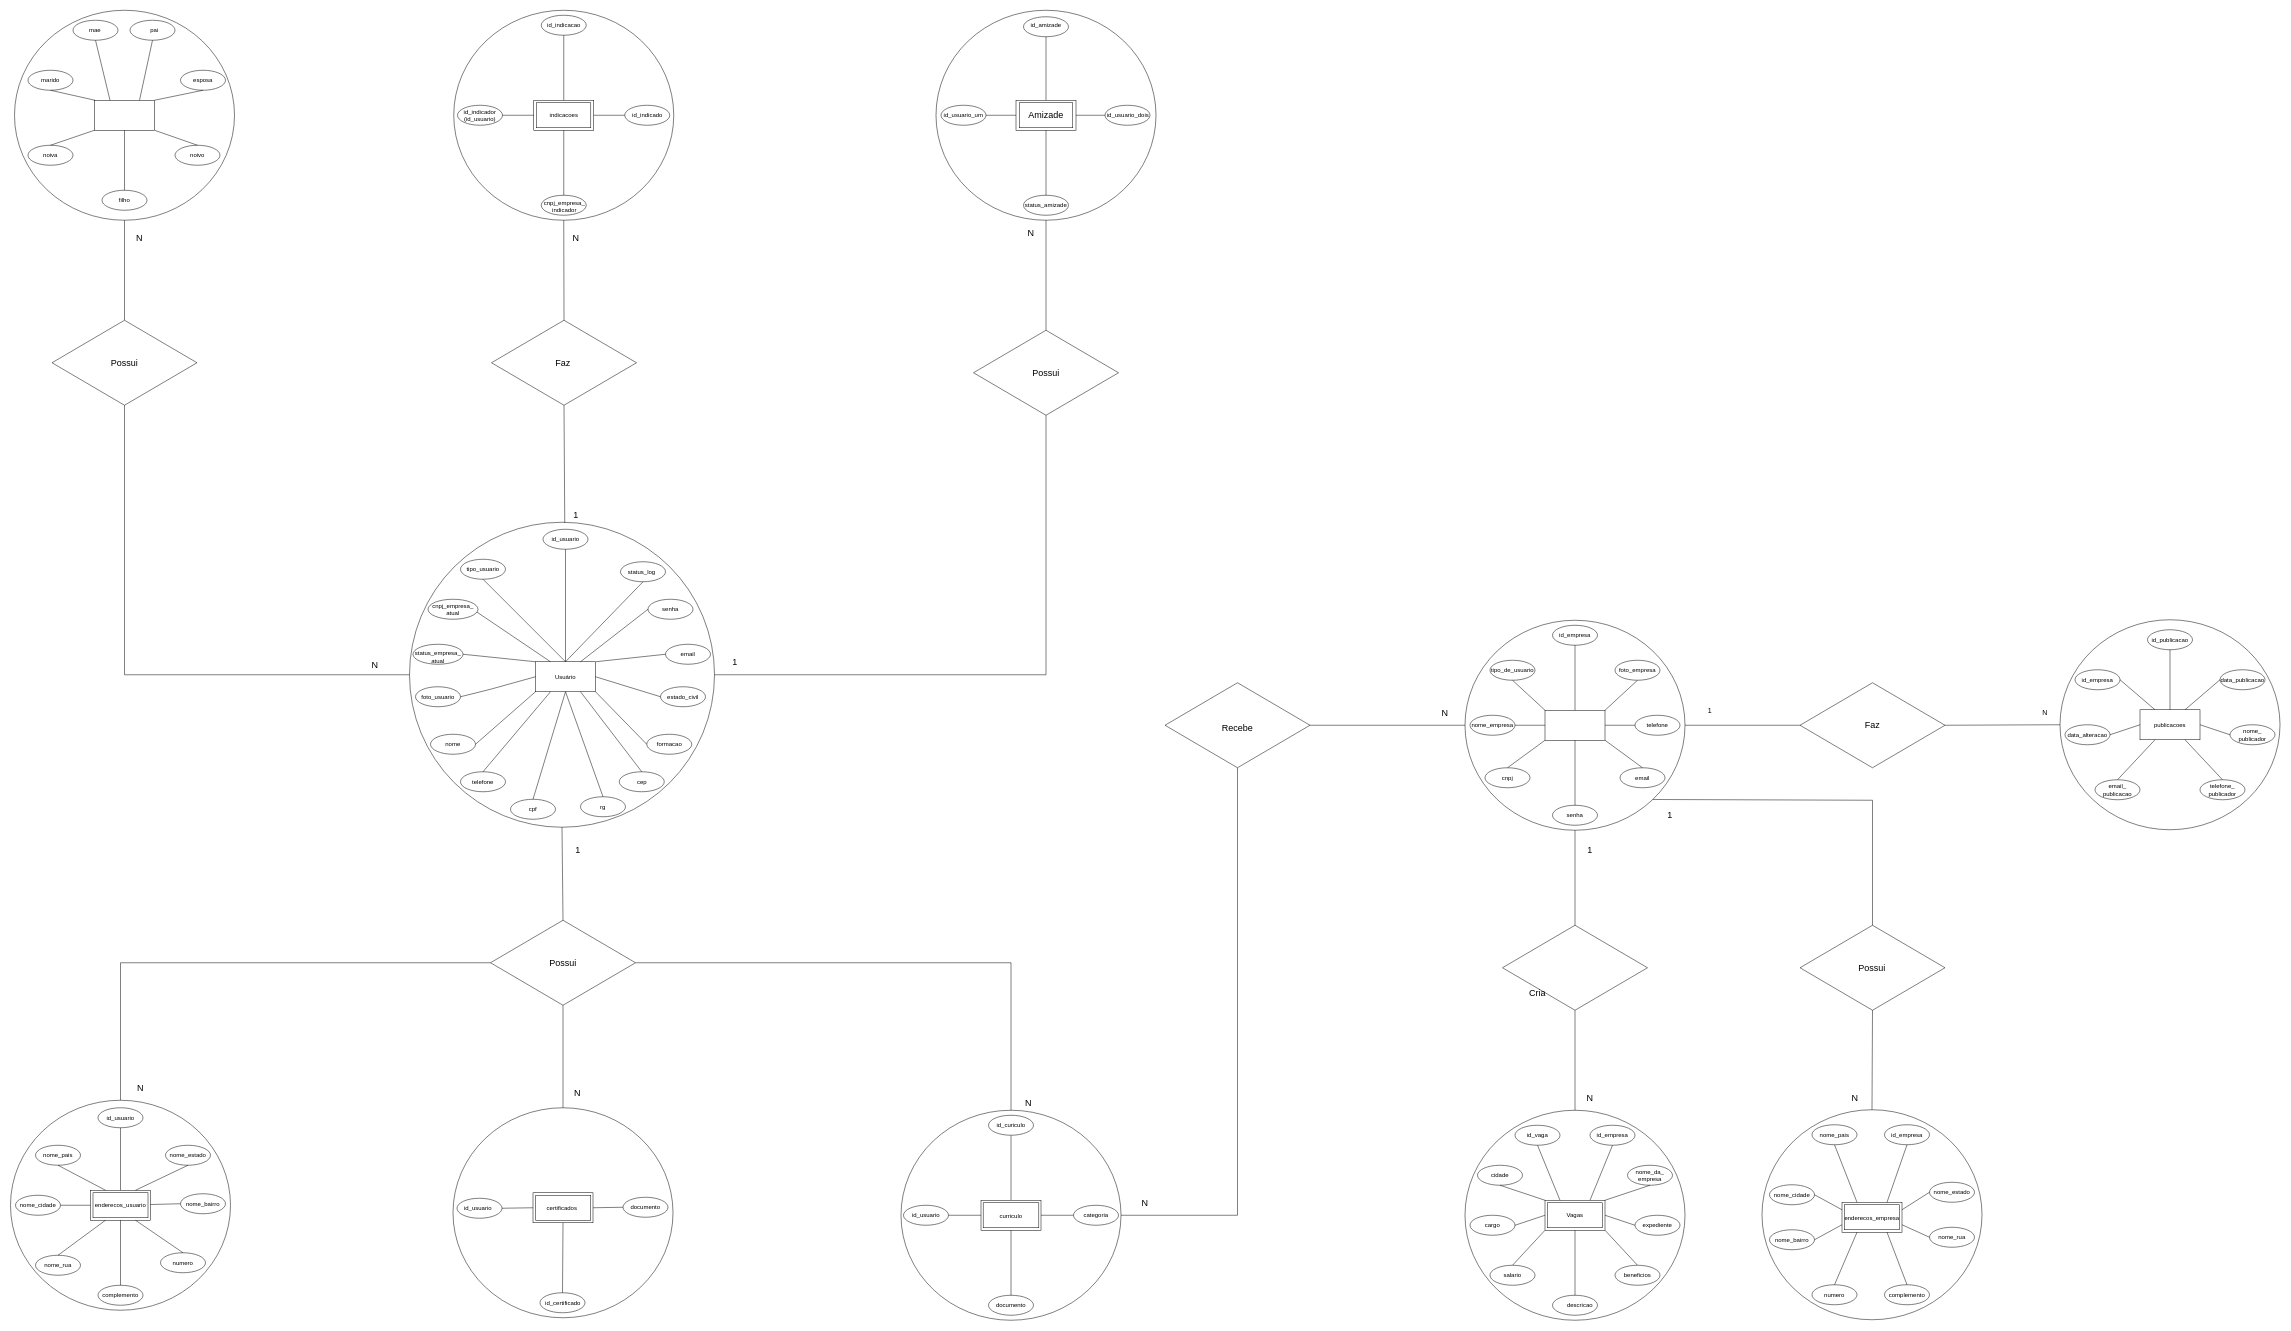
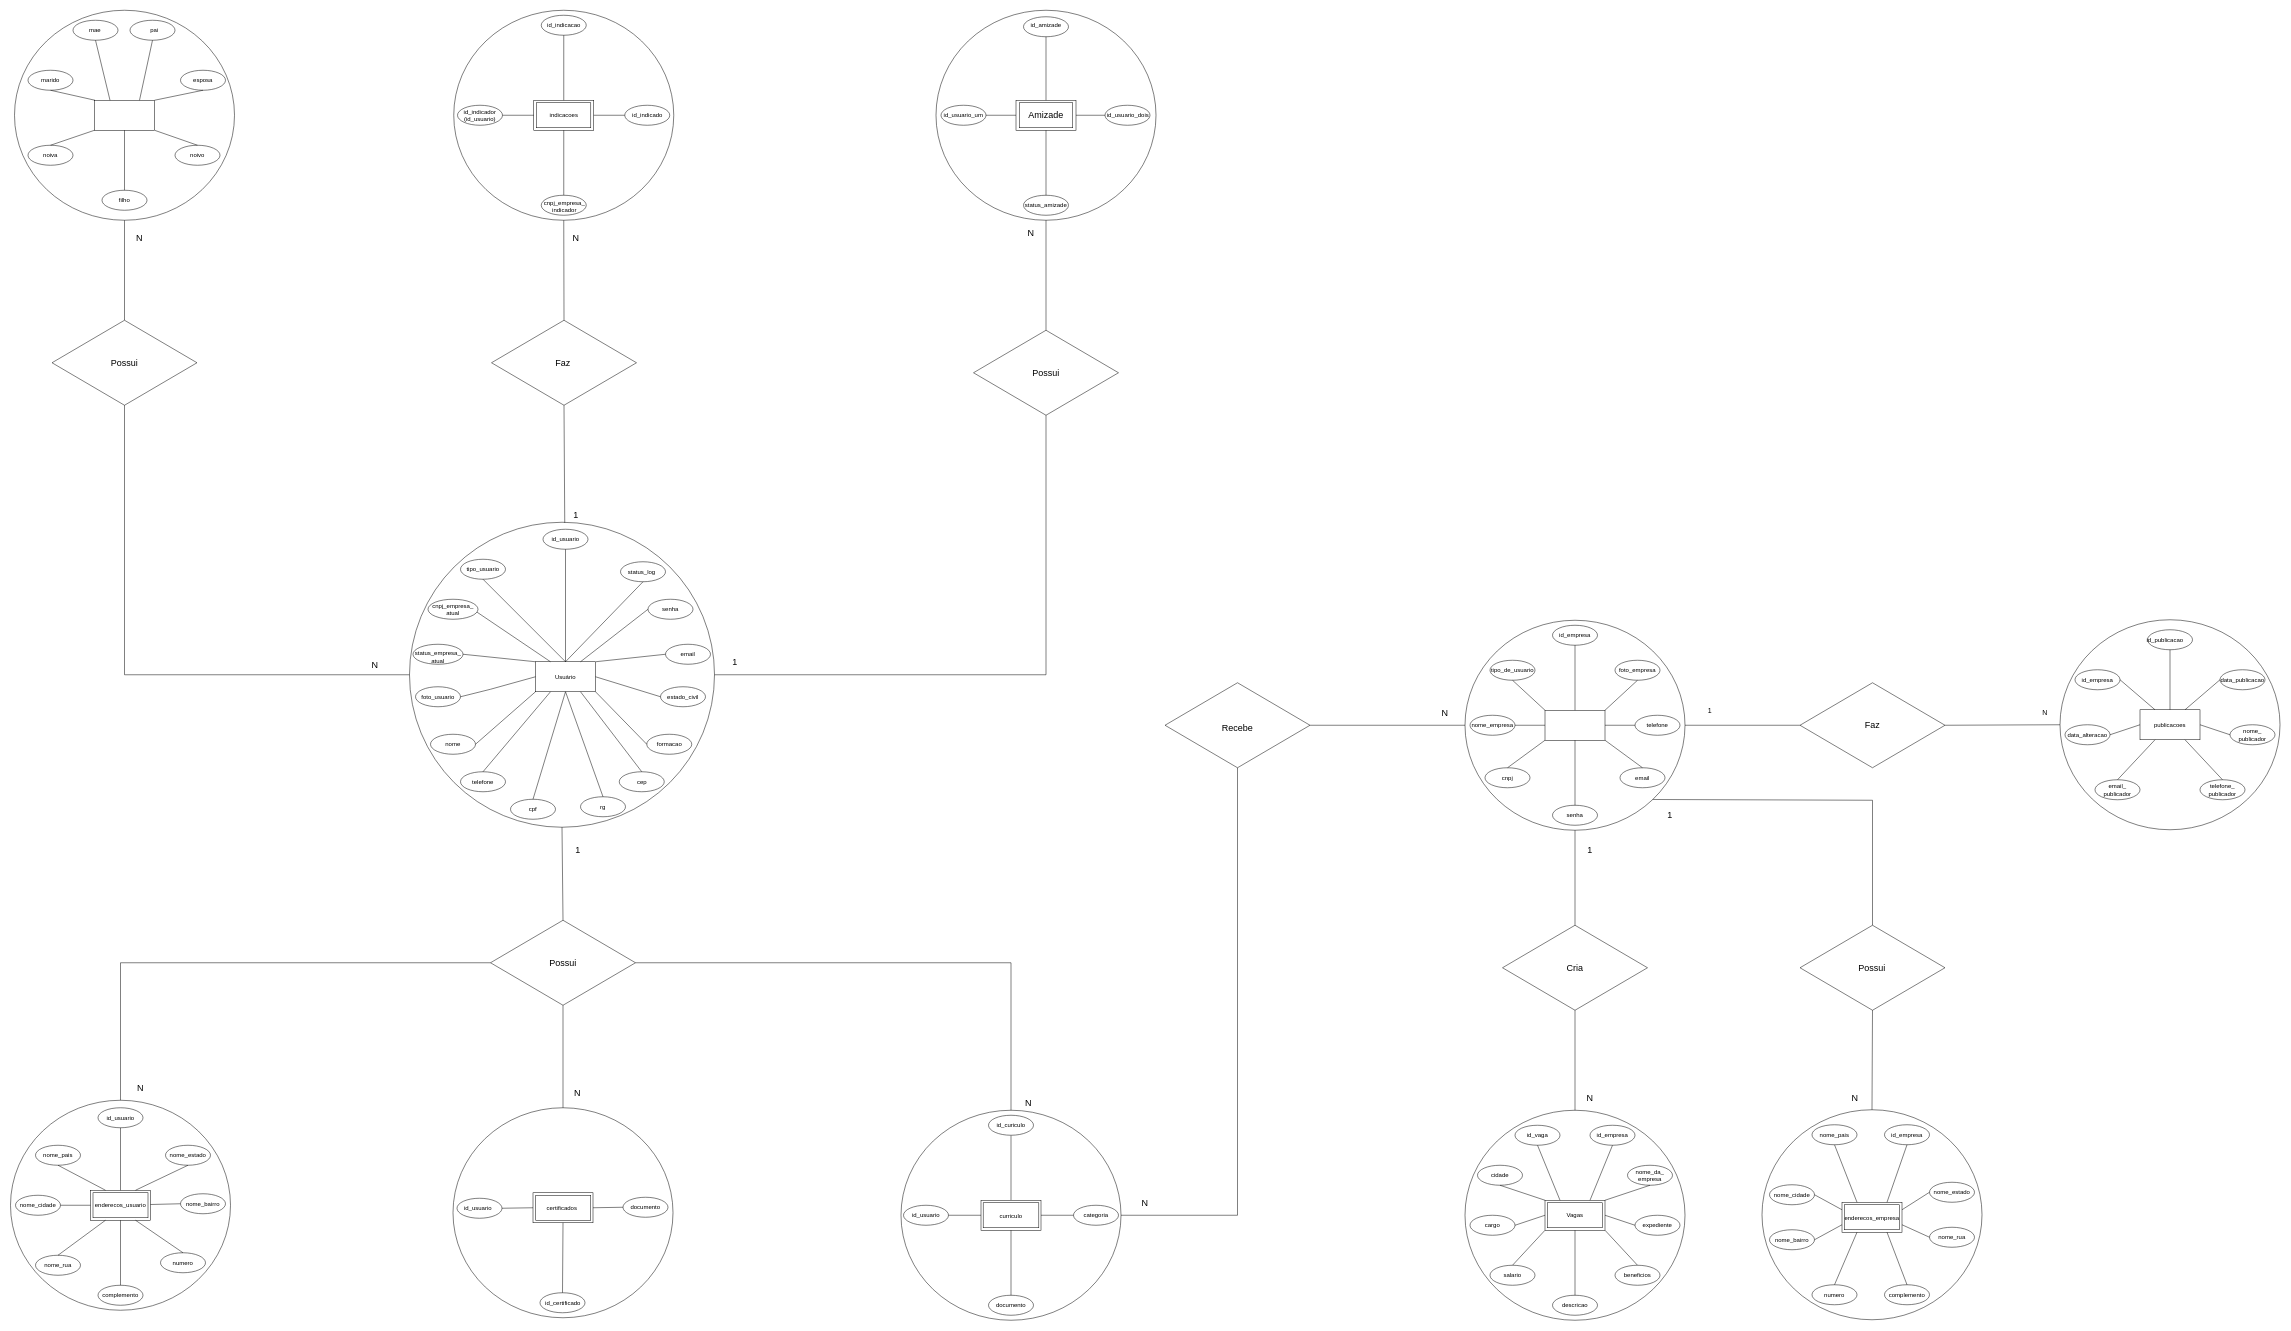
(2170, 640) -> (2165, 640)
(2117, 790) -> (2117, 790)
(1537, 993) -> (1575, 968)
(1580, 1305) -> (1575, 1305)
